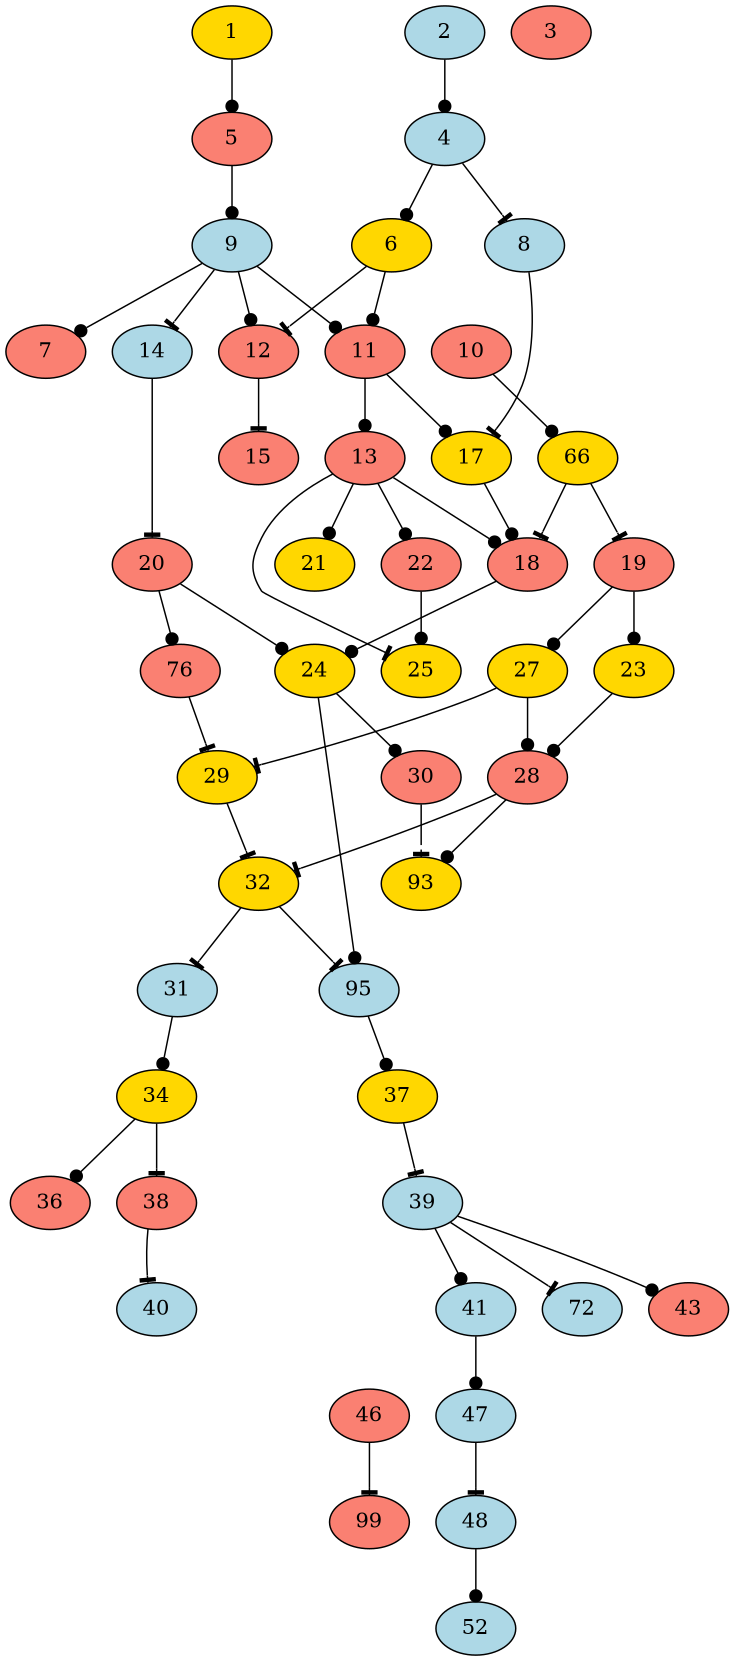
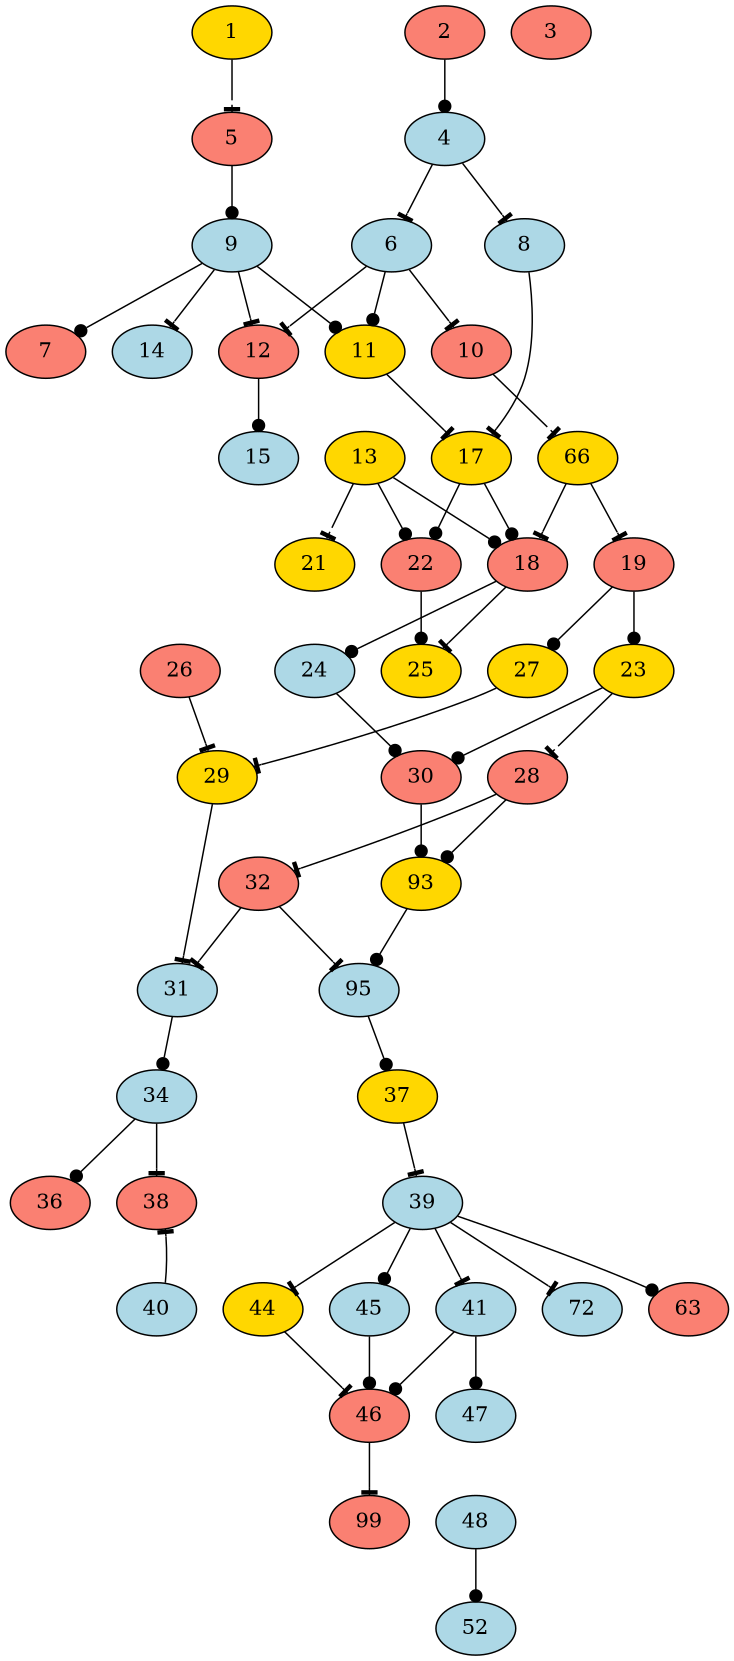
(445, 33) -> (445, 33)
(232, 80) -> (232, 80)
(420, 189) -> (420, 189)
(392, 245) -> (392, 245)
(244, 295) -> (244, 295)
none -> (429, 295)
(365, 352) -> (365, 352)
(365, 399) -> none
(259, 401) -> (259, 401)
(415, 402) -> (415, 402)
(524, 404) -> (524, 404)
(259, 458) -> (259, 458)
(365, 458) -> (365, 458)
none -> (451, 502)
(343, 506) -> (343, 506)
(152, 565) -> none
(257, 583) -> (477, 615)
(180, 671) -> (180, 671)
(315, 671) -> (315, 671)
(528, 718) -> none
(585, 720) -> (585, 720)
none -> (533, 721)
(421, 815) -> (421, 815)
(336, 825) -> (393, 931)
(237, 827) -> (198, 880)
(259, 884) -> (259, 884)
(157, 1097) -> (157, 1097)
(147, 1252) -> (167, 1260)
(447, 1253) -> (447, 1253)
none -> (263, 1309)
none -> (369, 1309)
(689, 1309) -> (689, 1309)
none -> (427, 1358)
(476, 1465) -> none
